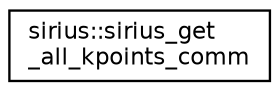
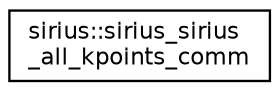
(140, 46) -> (140, 46)
